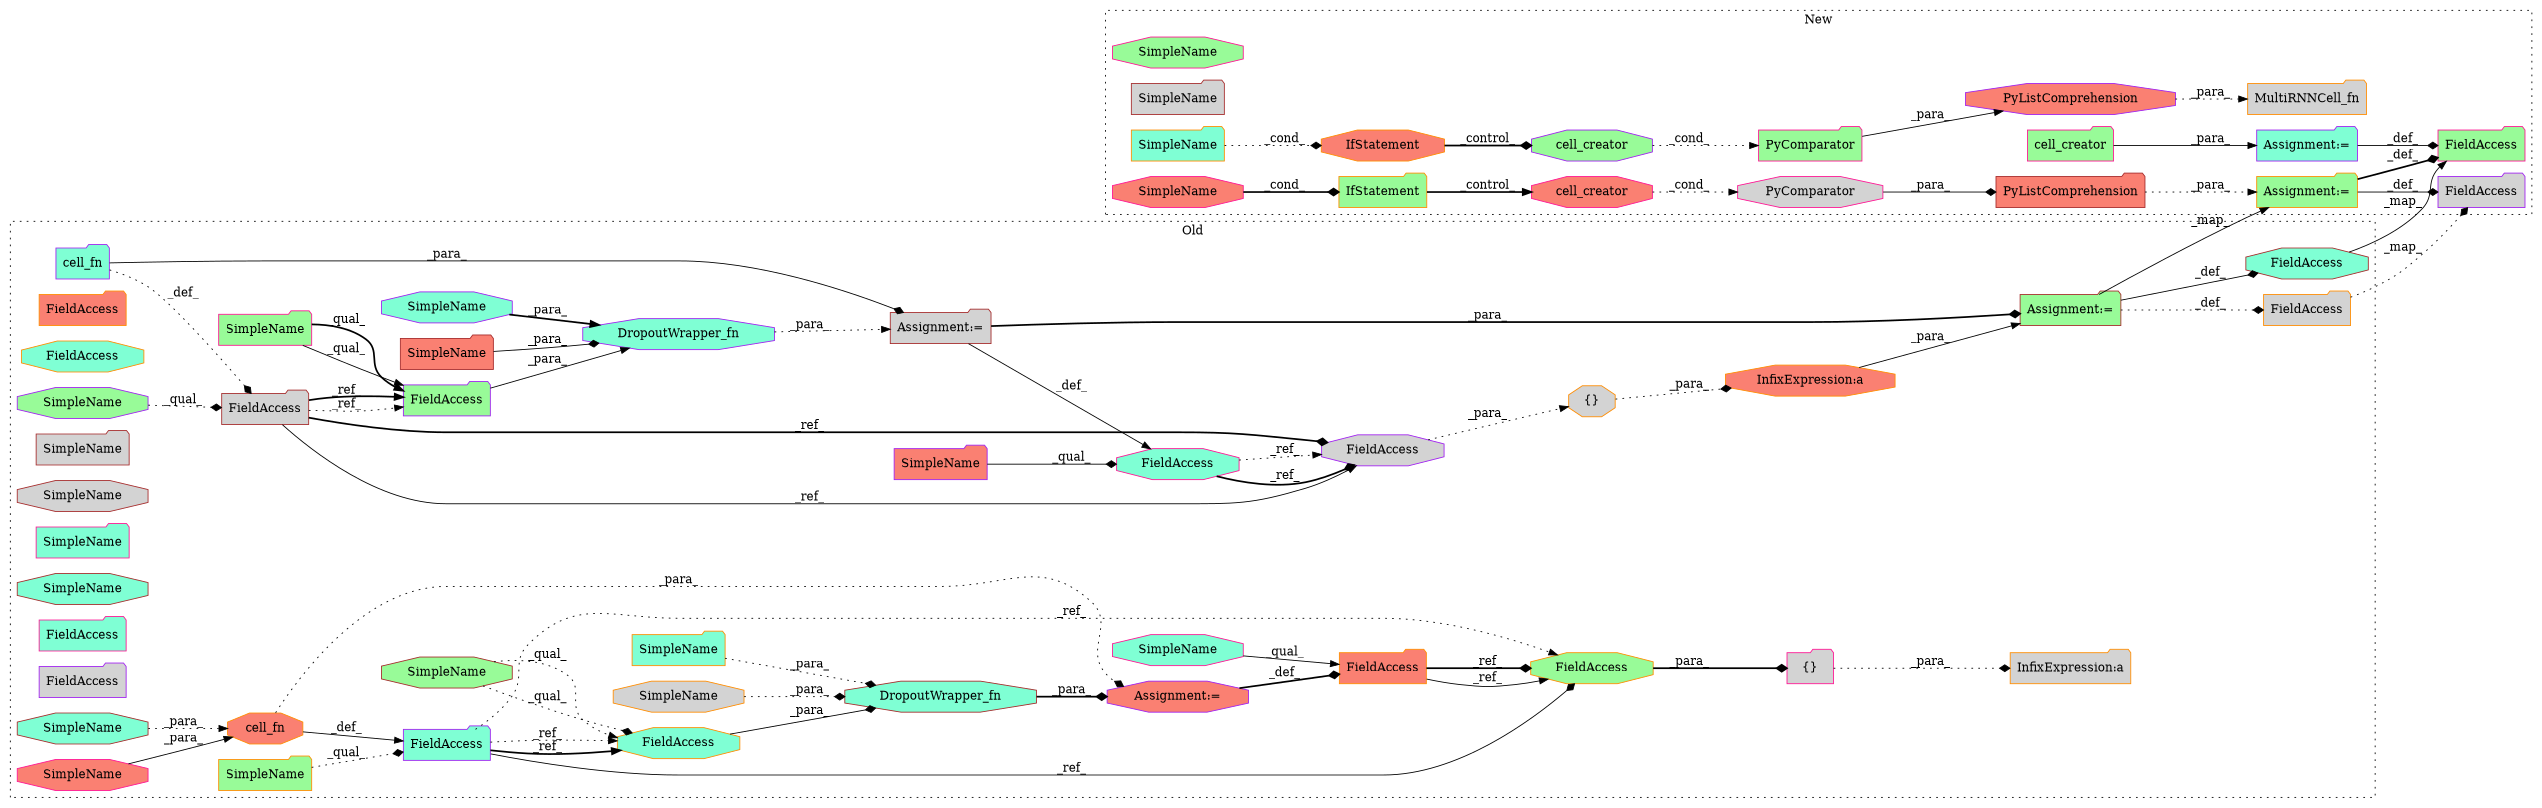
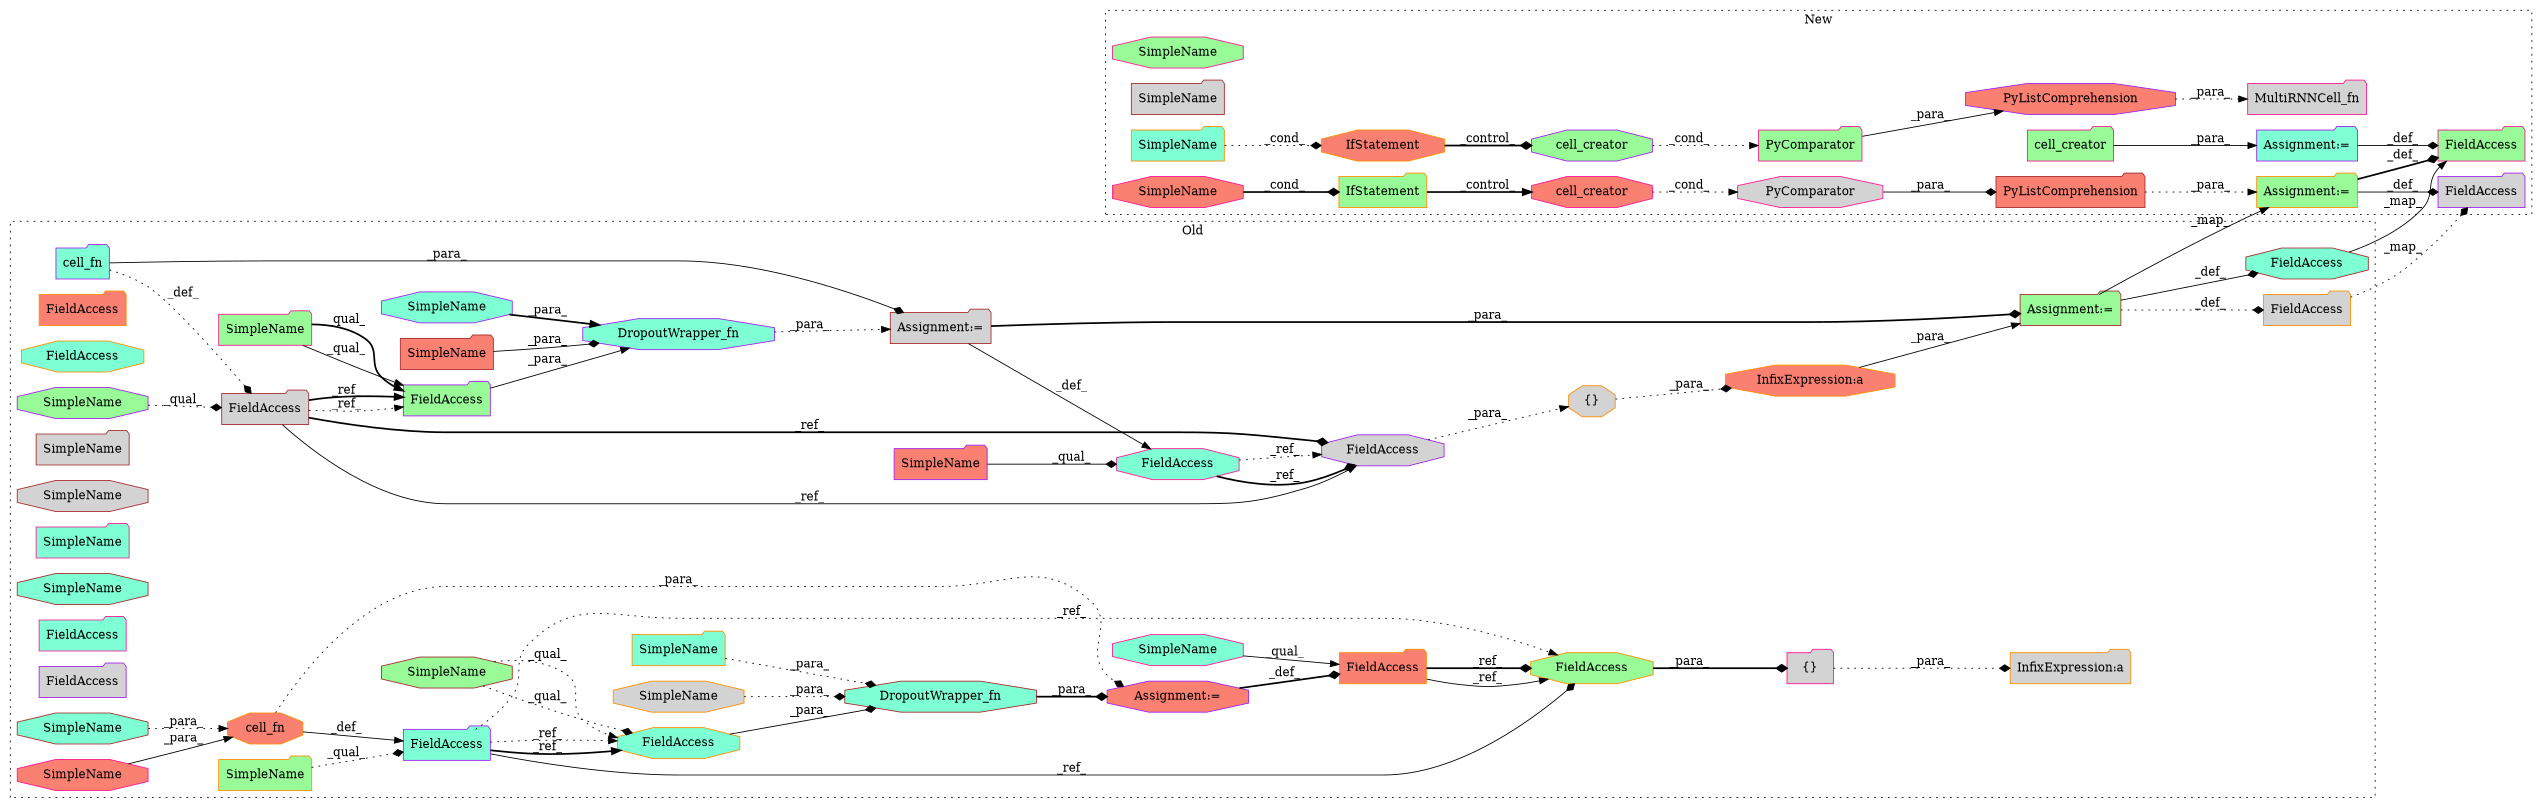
(2307, 99) -> (2307, 99)
